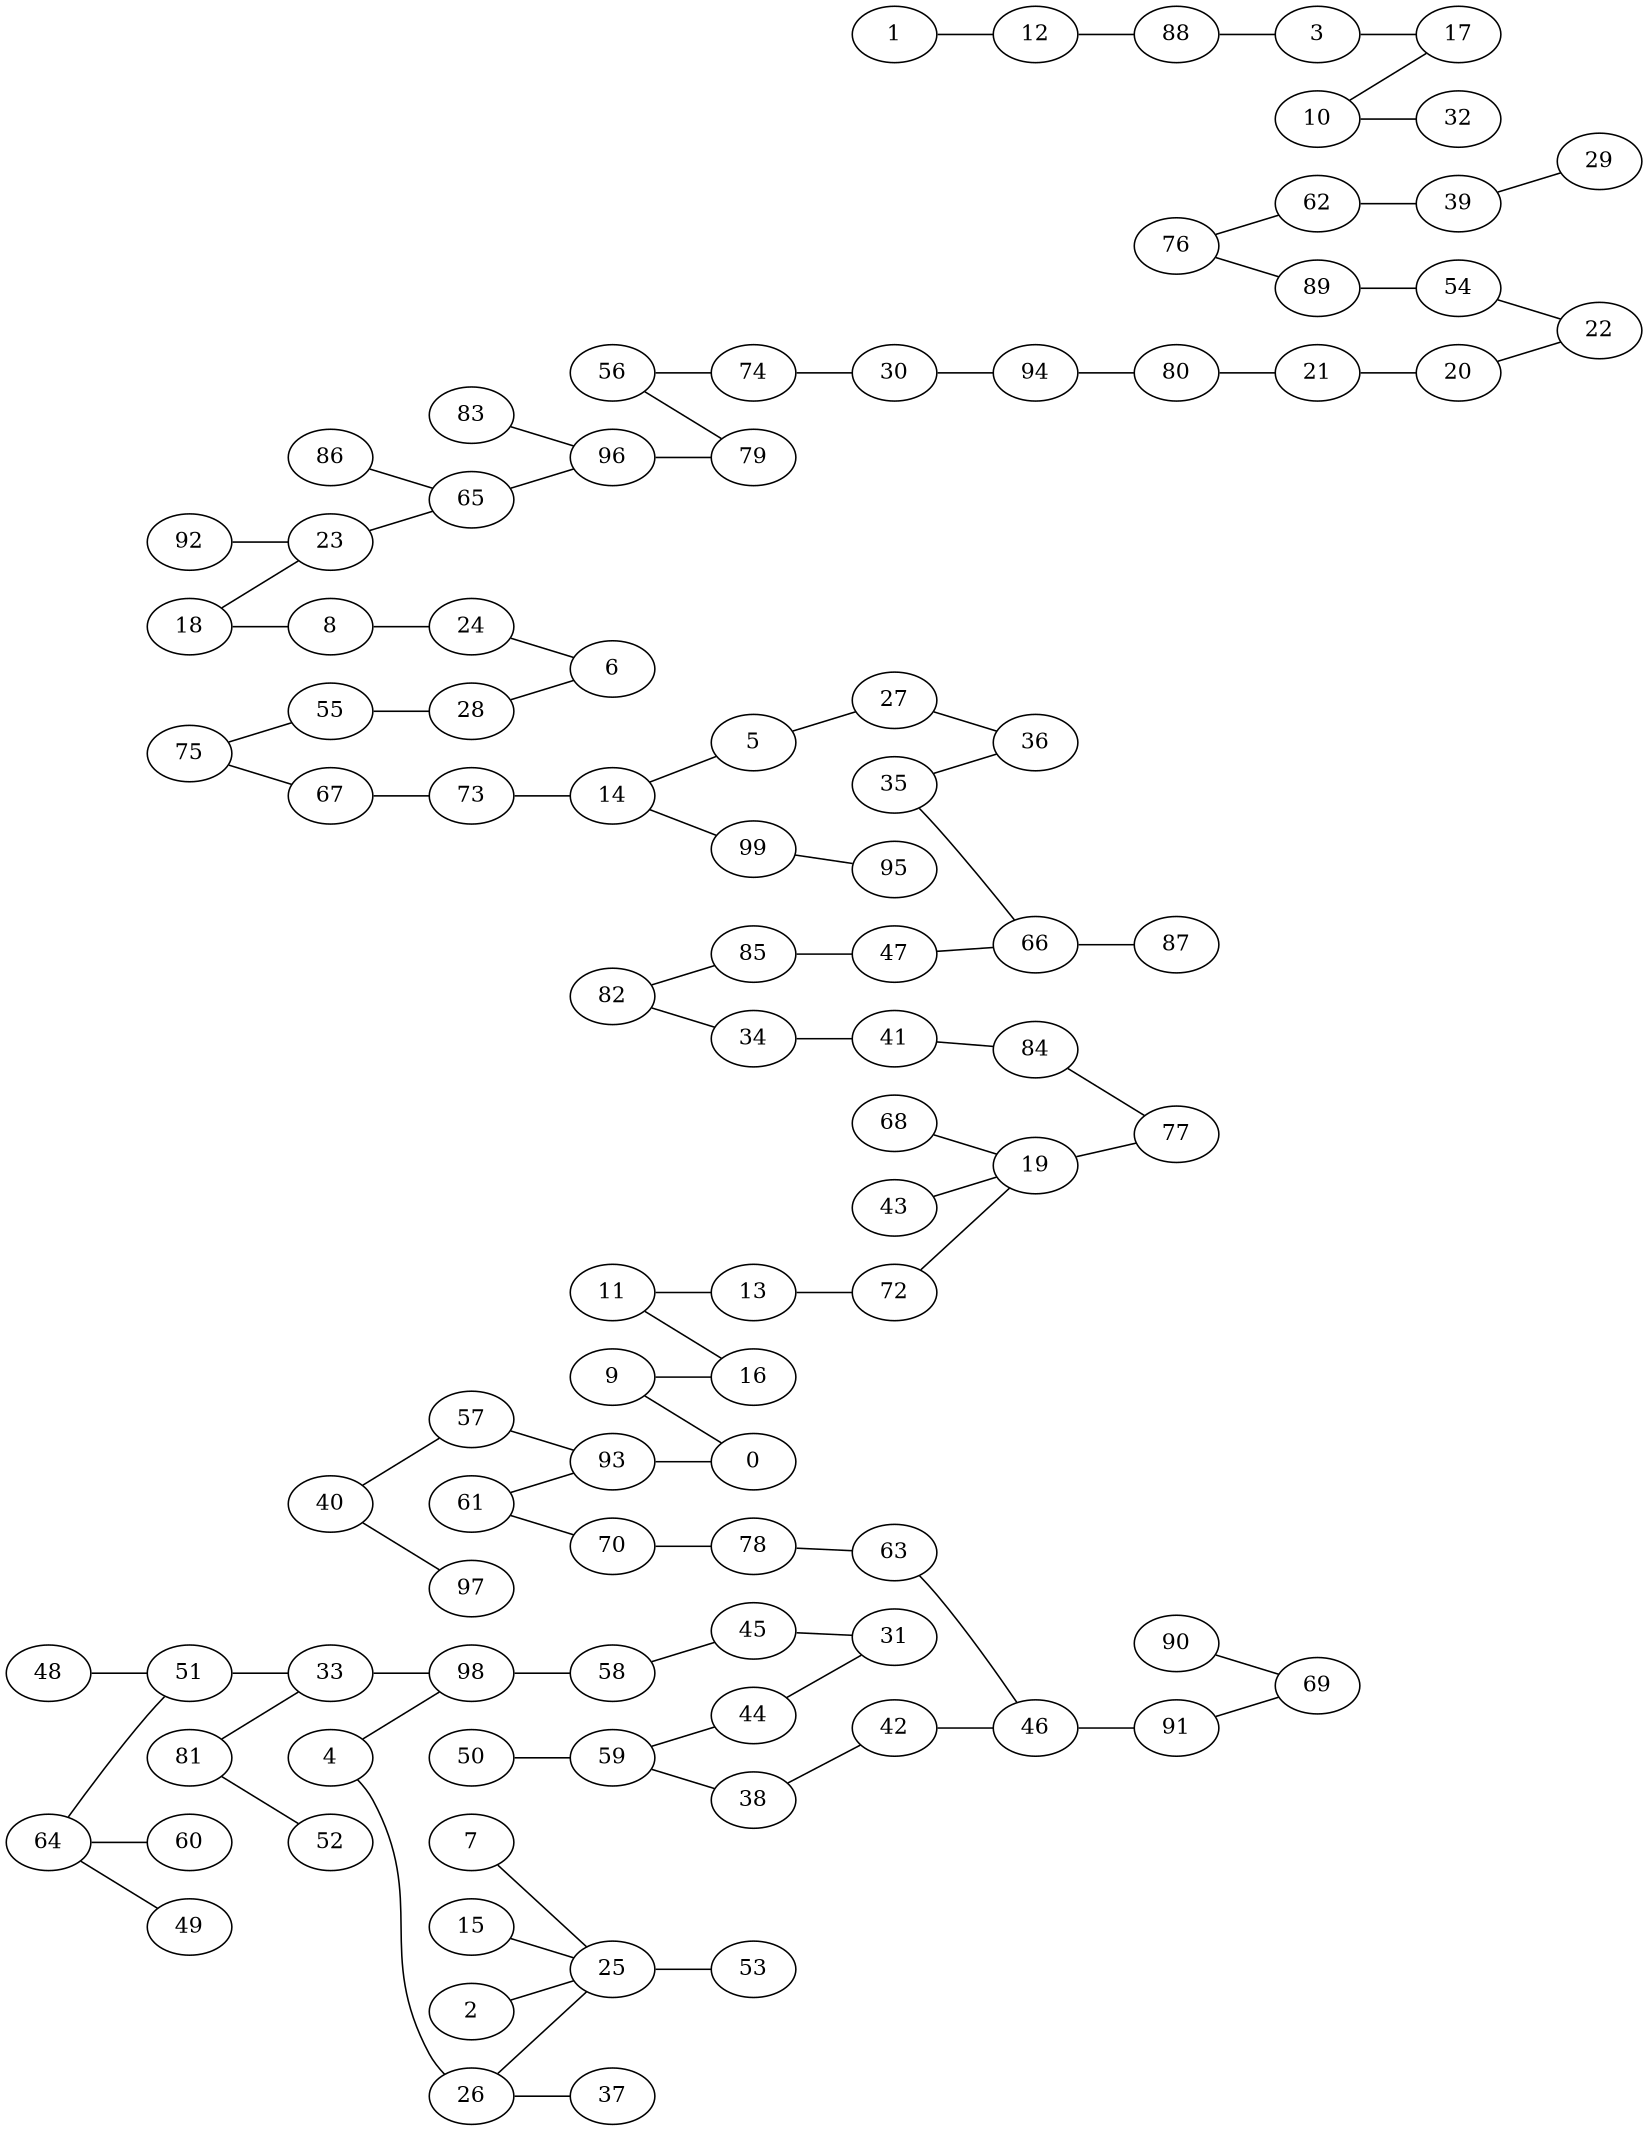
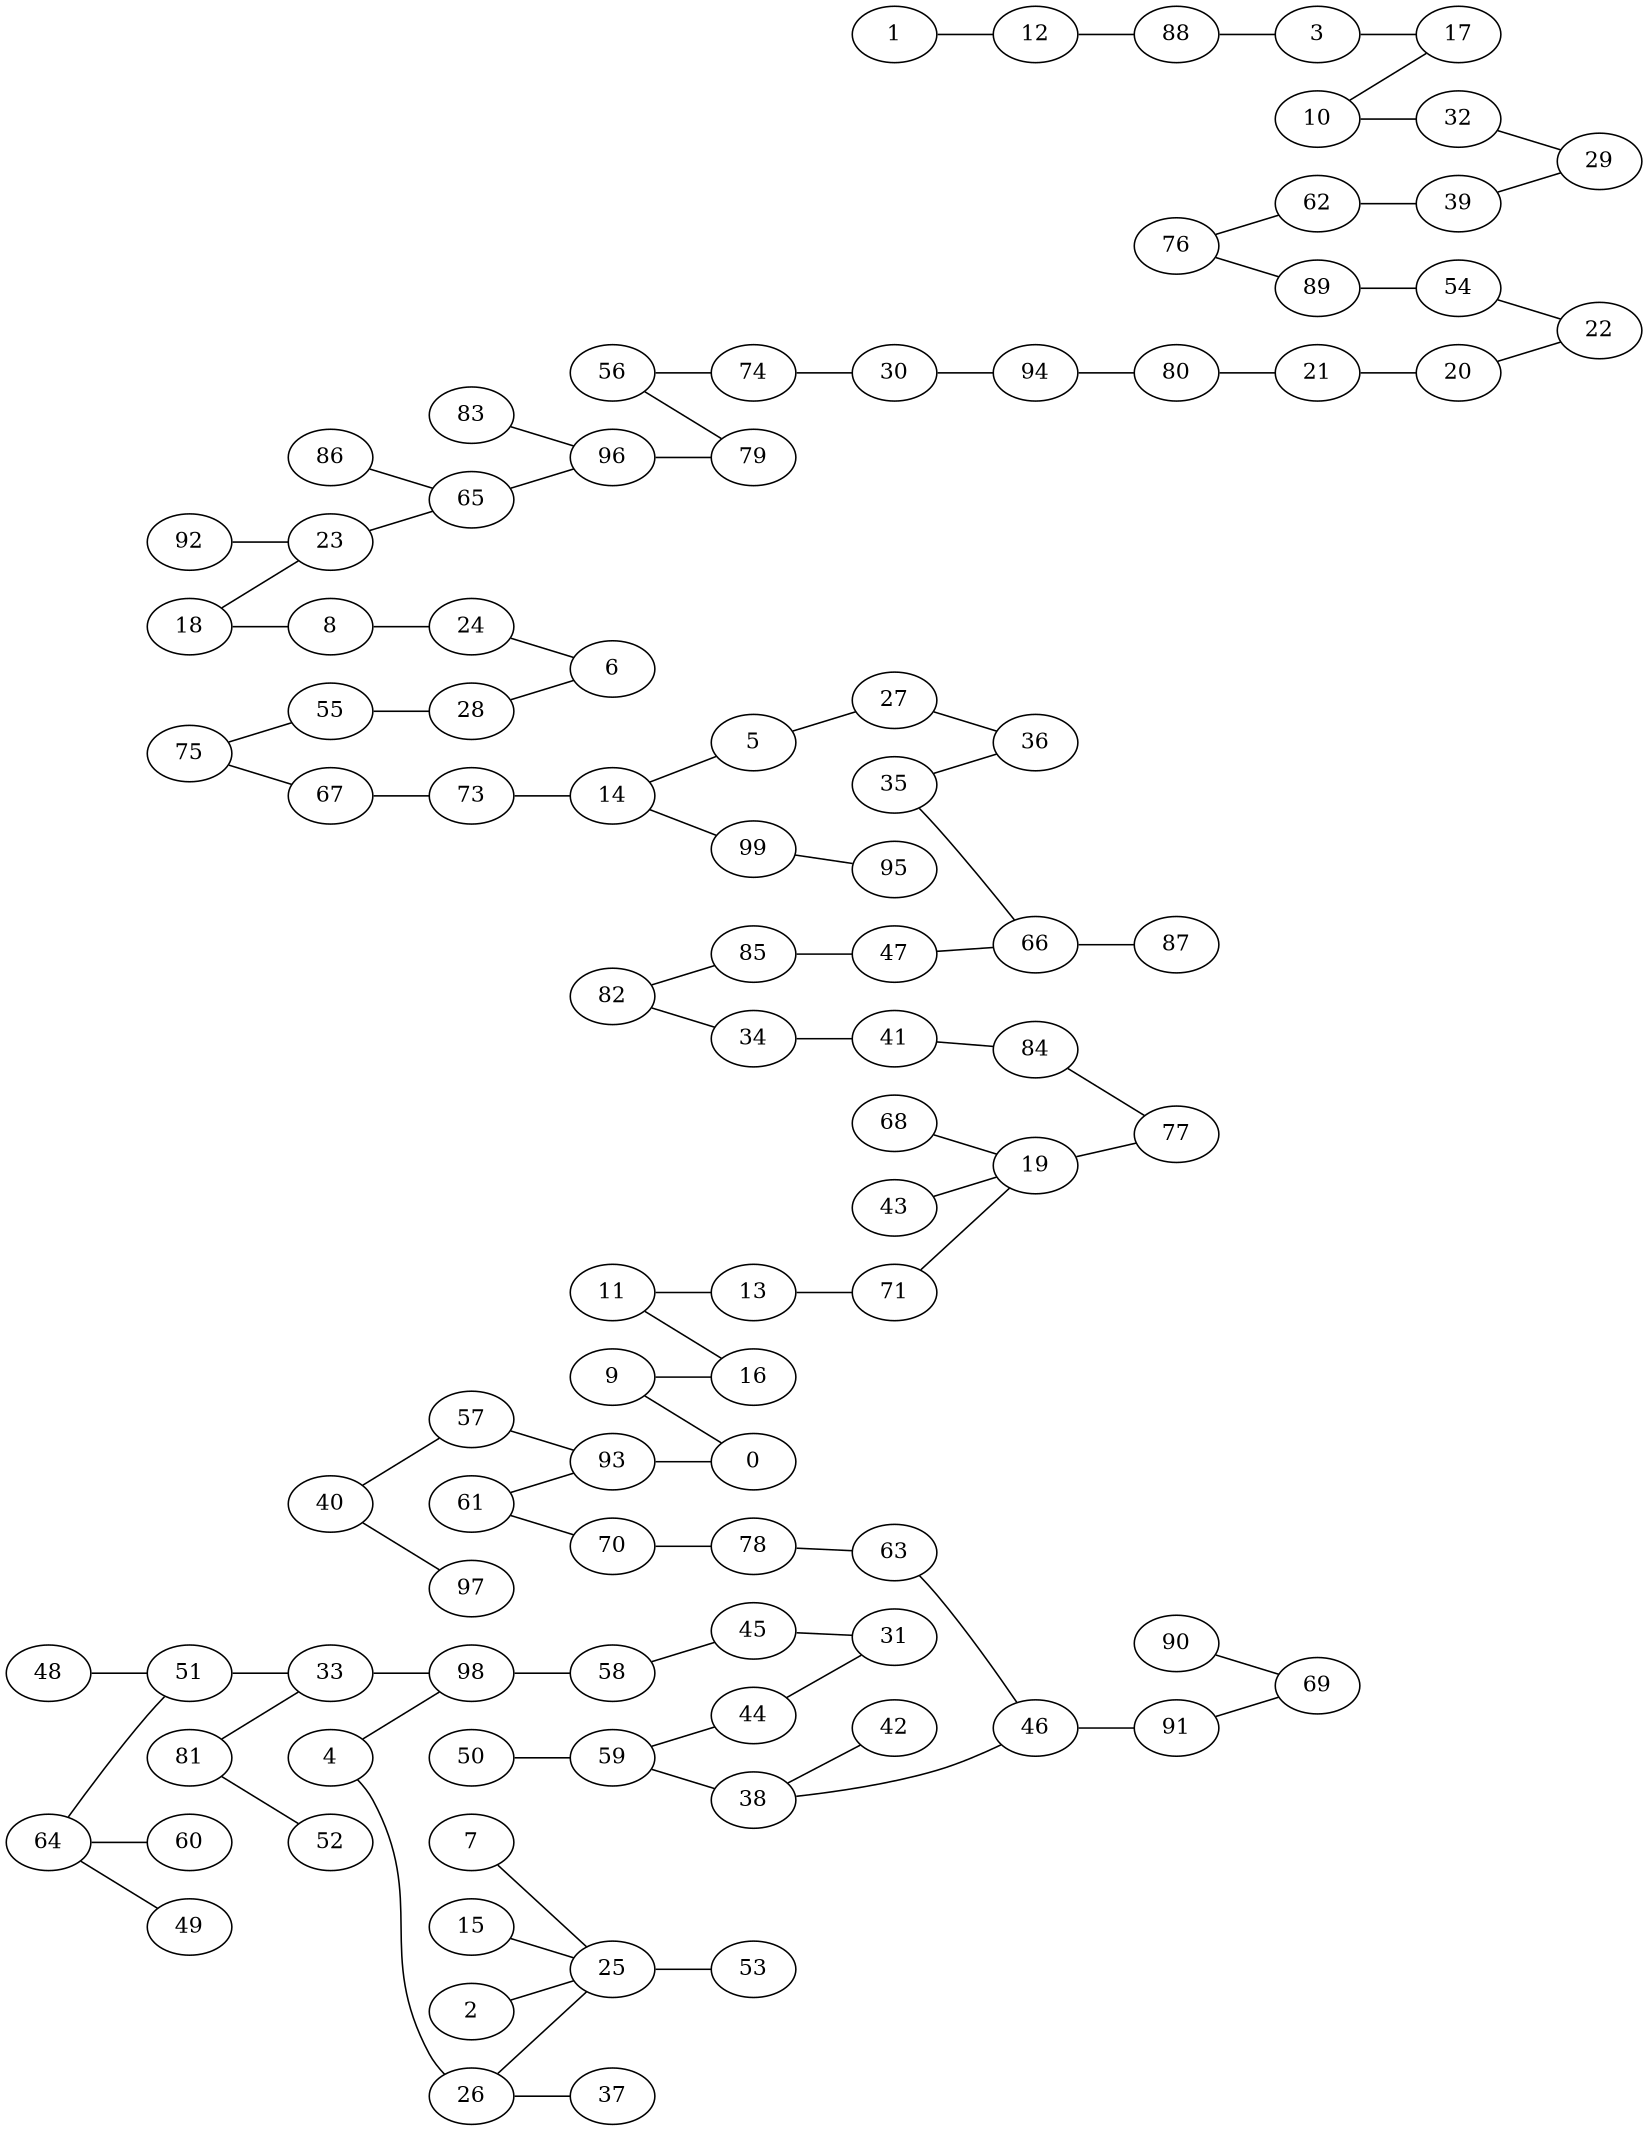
none -> (1529, 140)
(895, 1292) -> (895, 1292)
(965, 1728) -> (901, 1779)
